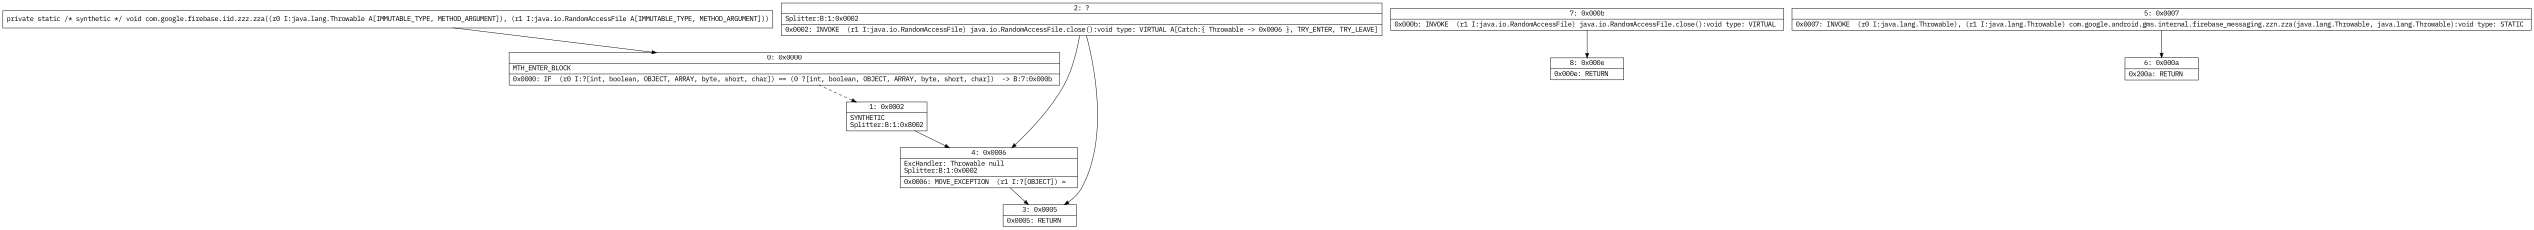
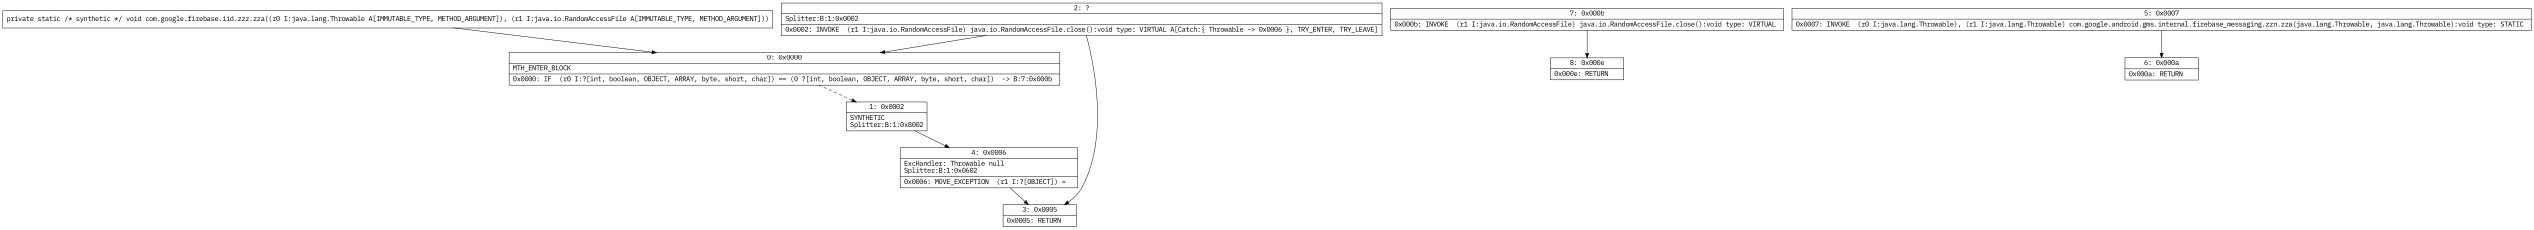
(2162, 74) -> (2162, 74)
(1058, 96) -> (935, 44)
(941, 171) -> (941, 171)
